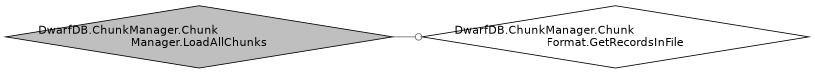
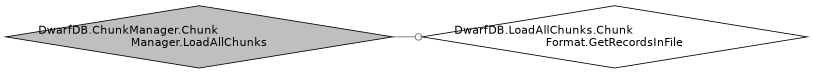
(615, 37) -> (615, 37)
